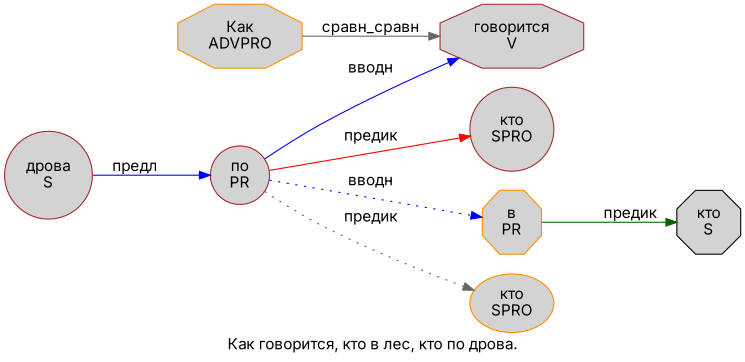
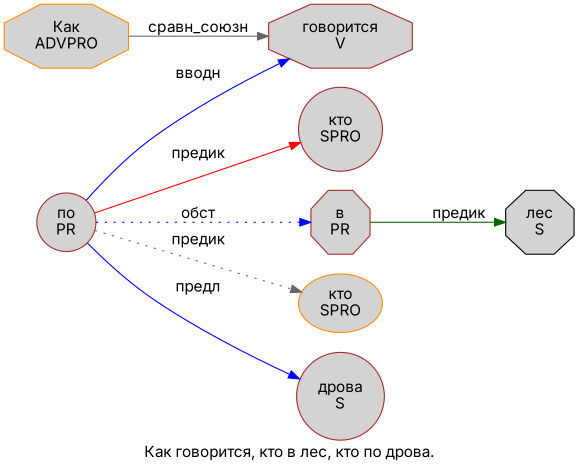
(371, 28) -> (198, 28)
(146, 175) -> (182, 318)
(371, 181) -> (198, 214)
(512, 222) -> (340, 222)
(709, 222) -> (540, 222)
